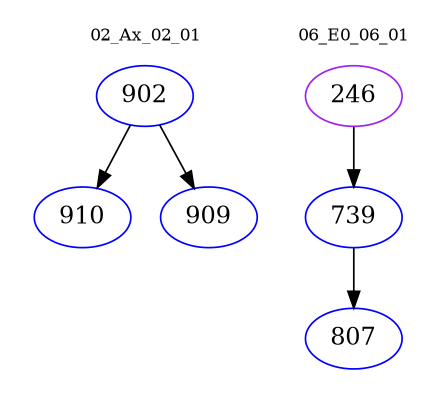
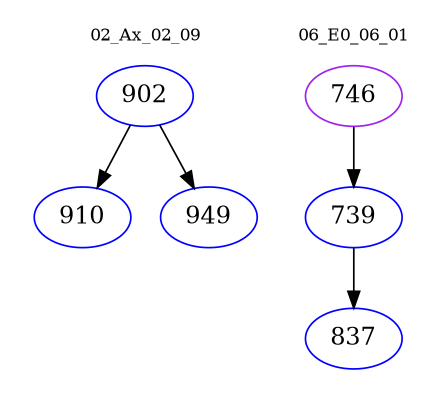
(146, 36) -> (146, 36)
(354, 96) -> (354, 96)
(209, 217) -> (209, 217)
(354, 339) -> (354, 339)
